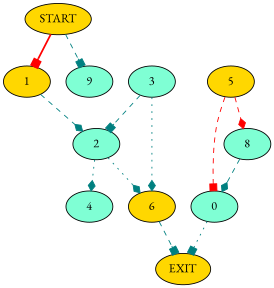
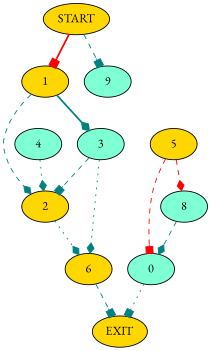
none -> (69, 109)
(96, 144) -> (45, 207)
(93, 170) -> (41, 170)
